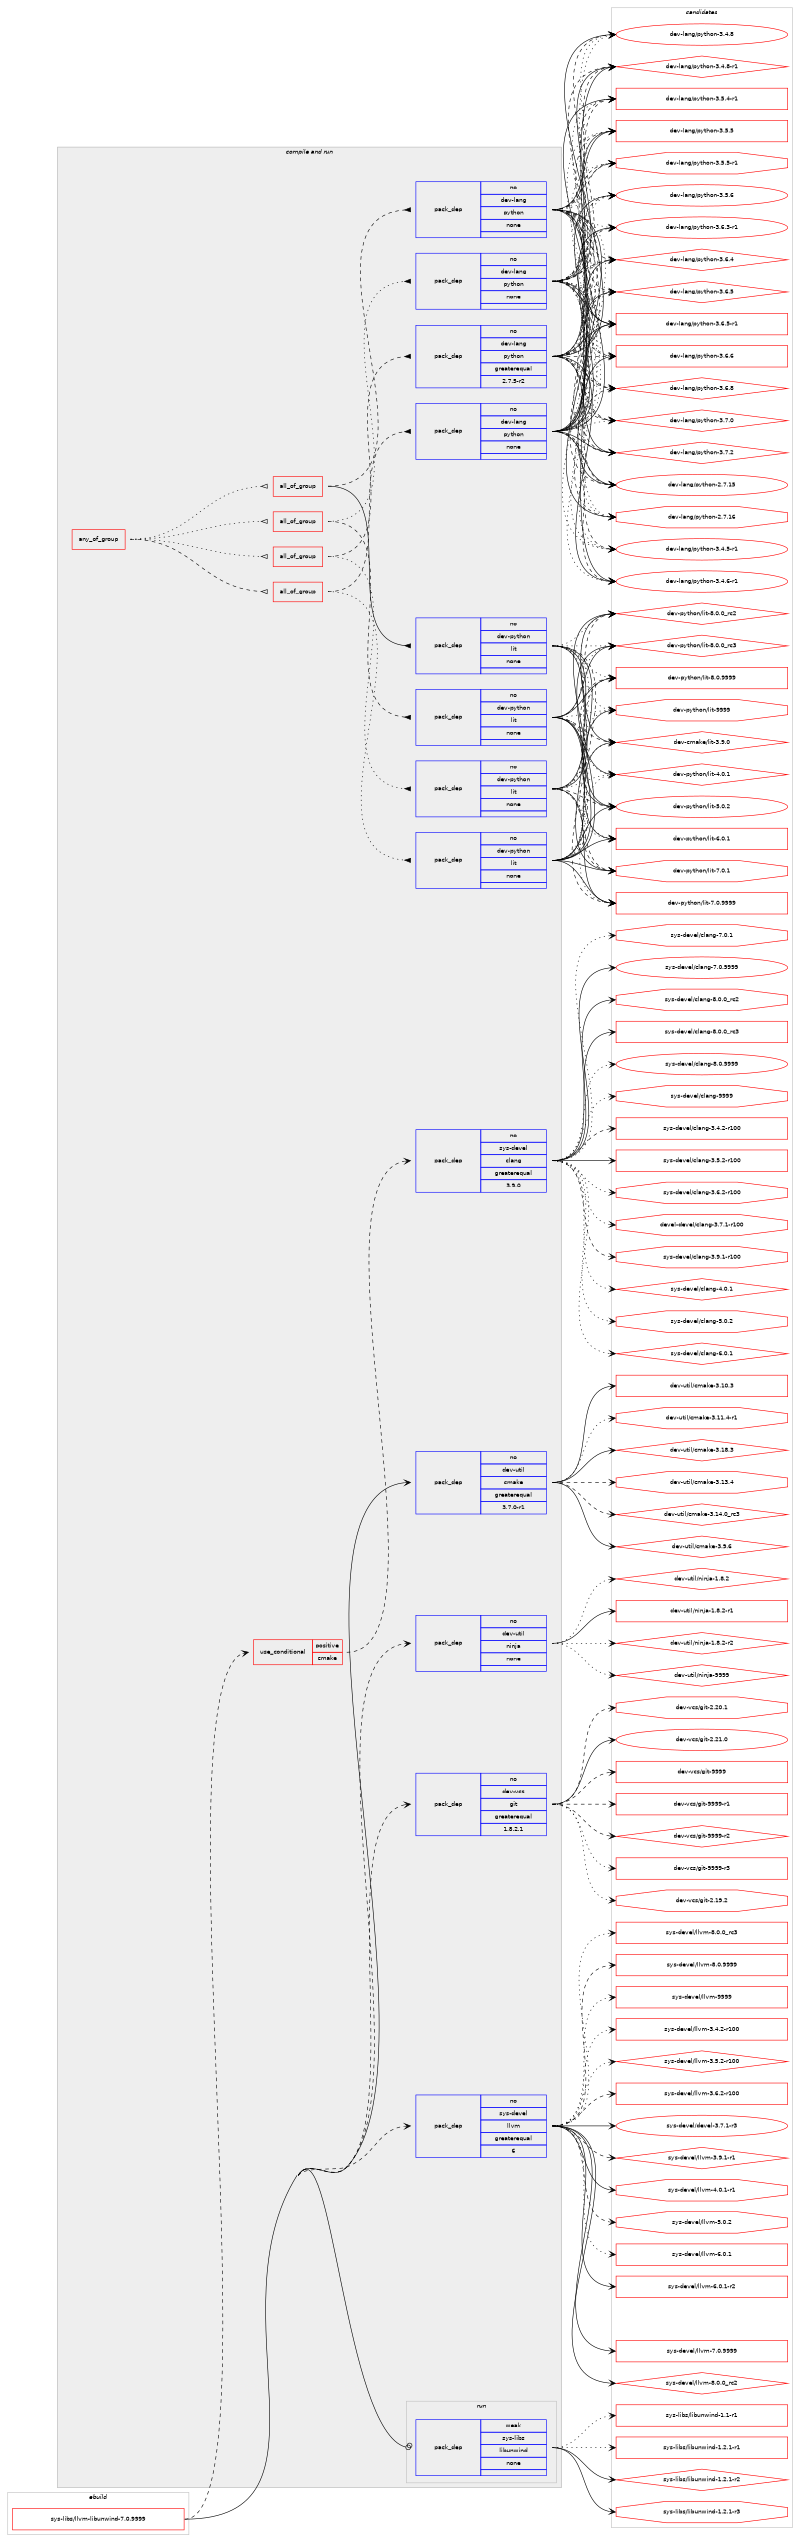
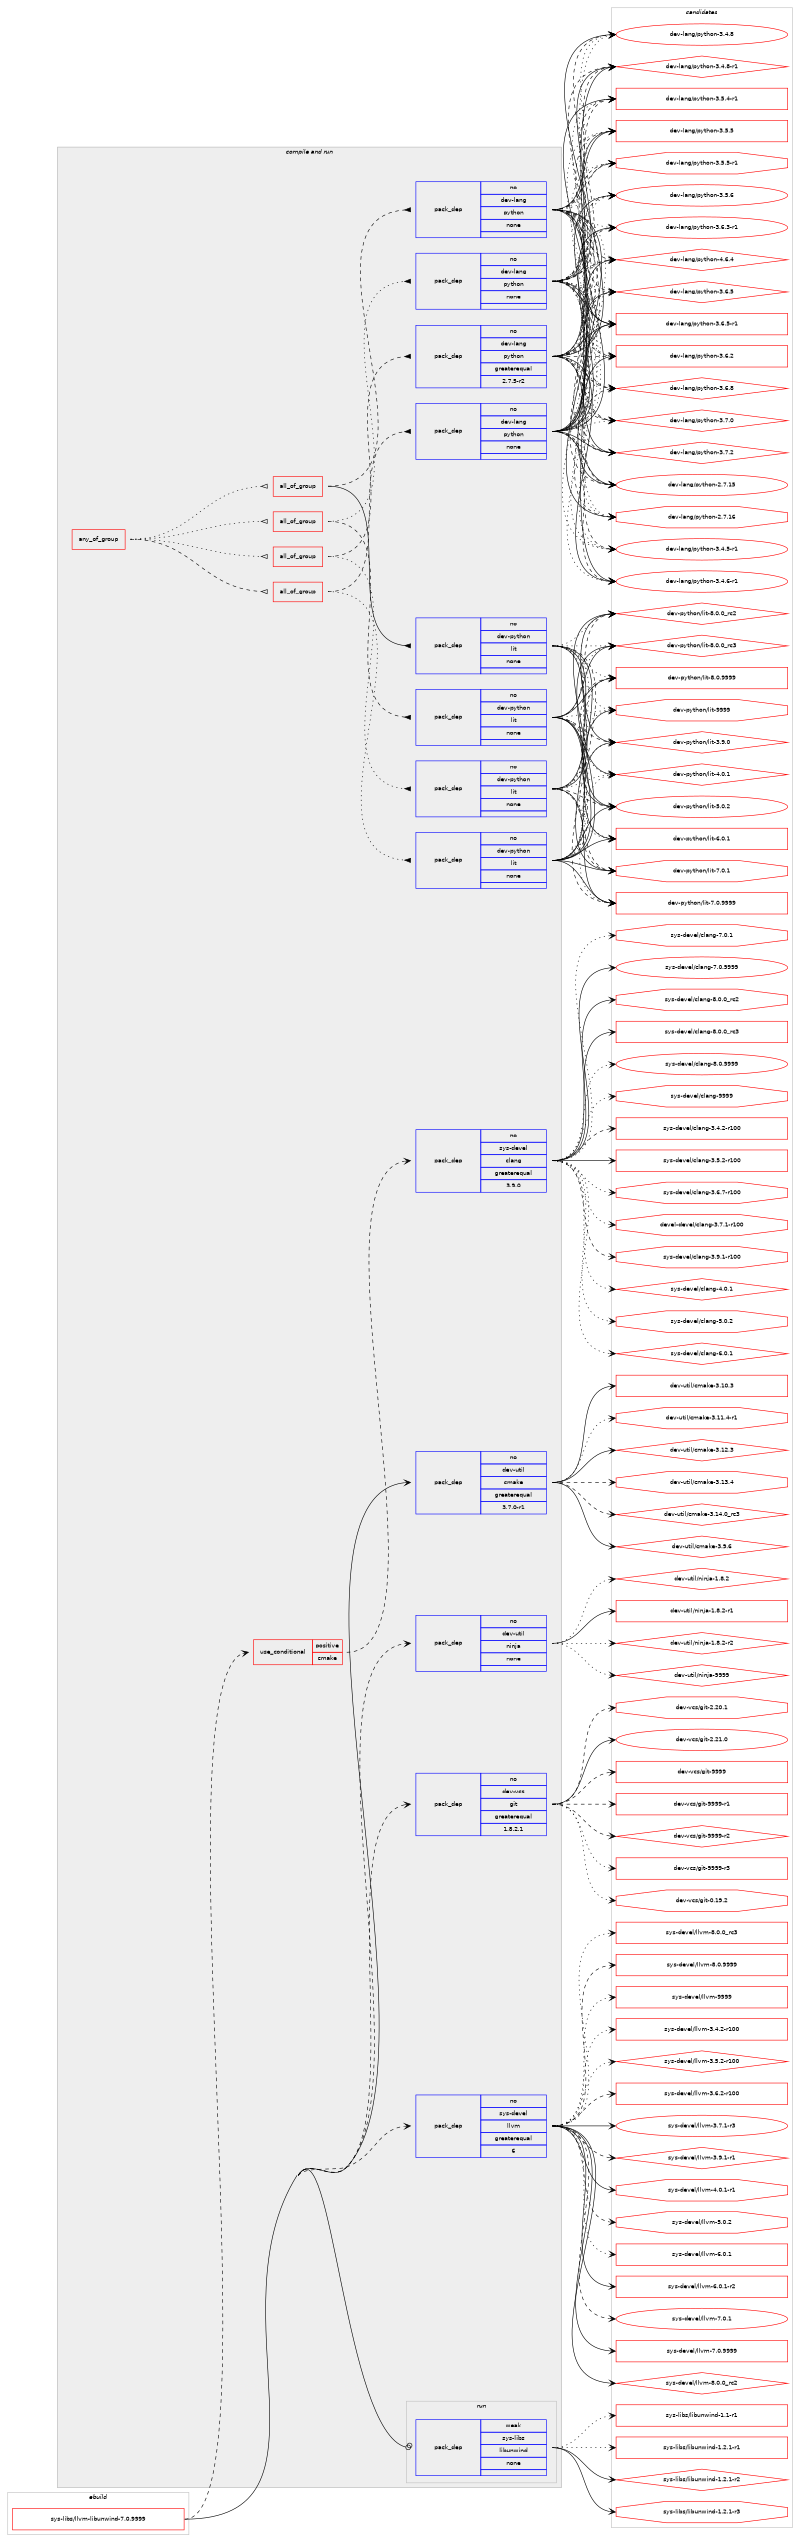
(702, 260) -> (702, 260)
(702, 356) -> (702, 356)
(702, 742) -> (702, 742)
(702, 1193) -> (702, 1193)
(702, 1450) -> (702, 1450)
(702, 1901) -> (702, 1901)
(702, 2126) -> (702, 2126)
none -> (702, 2319)
